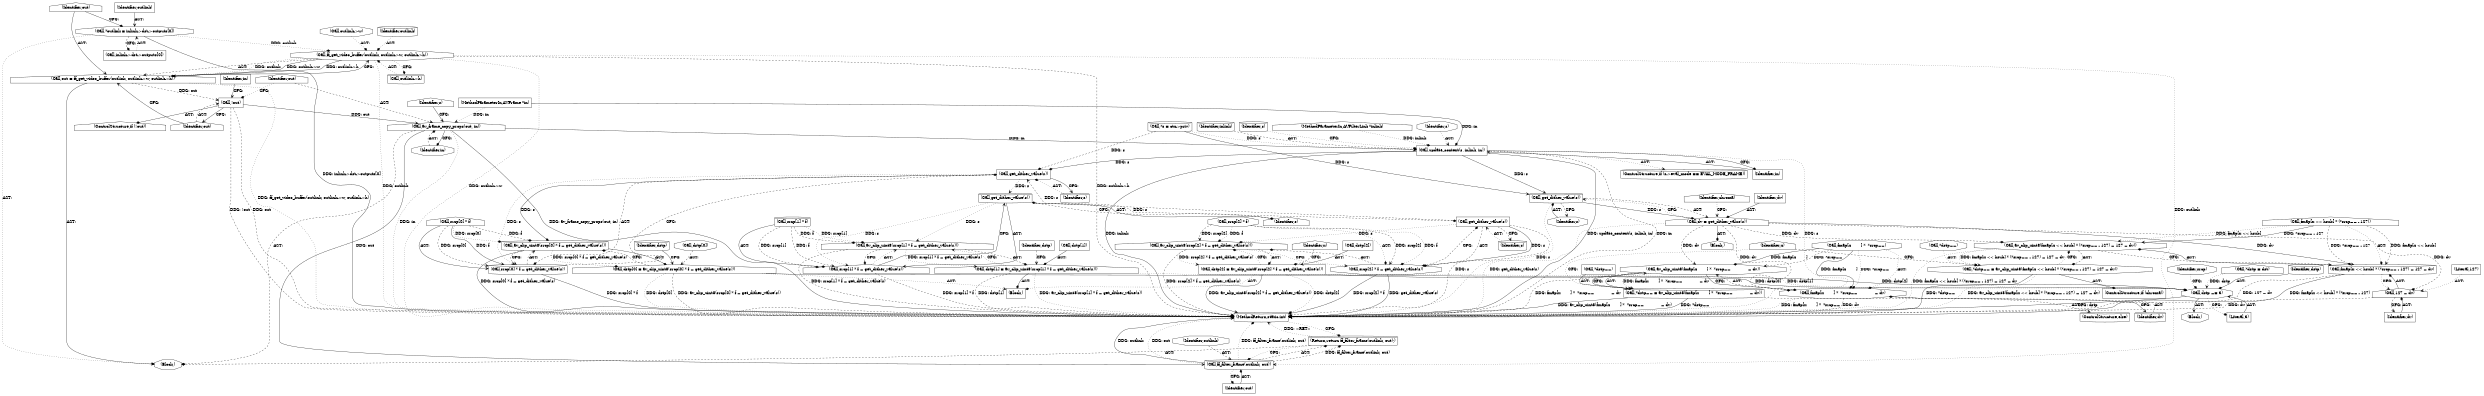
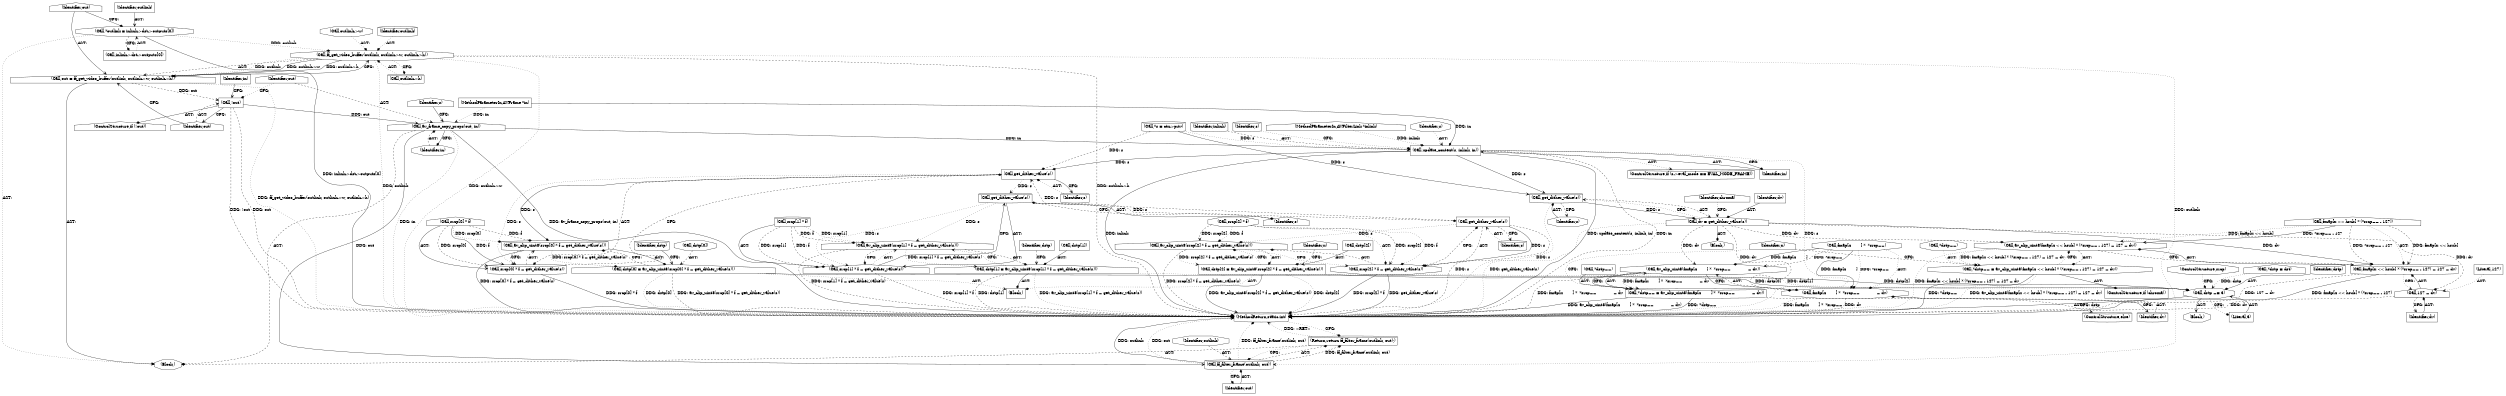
(2192, 270) -> (2203, 270)
